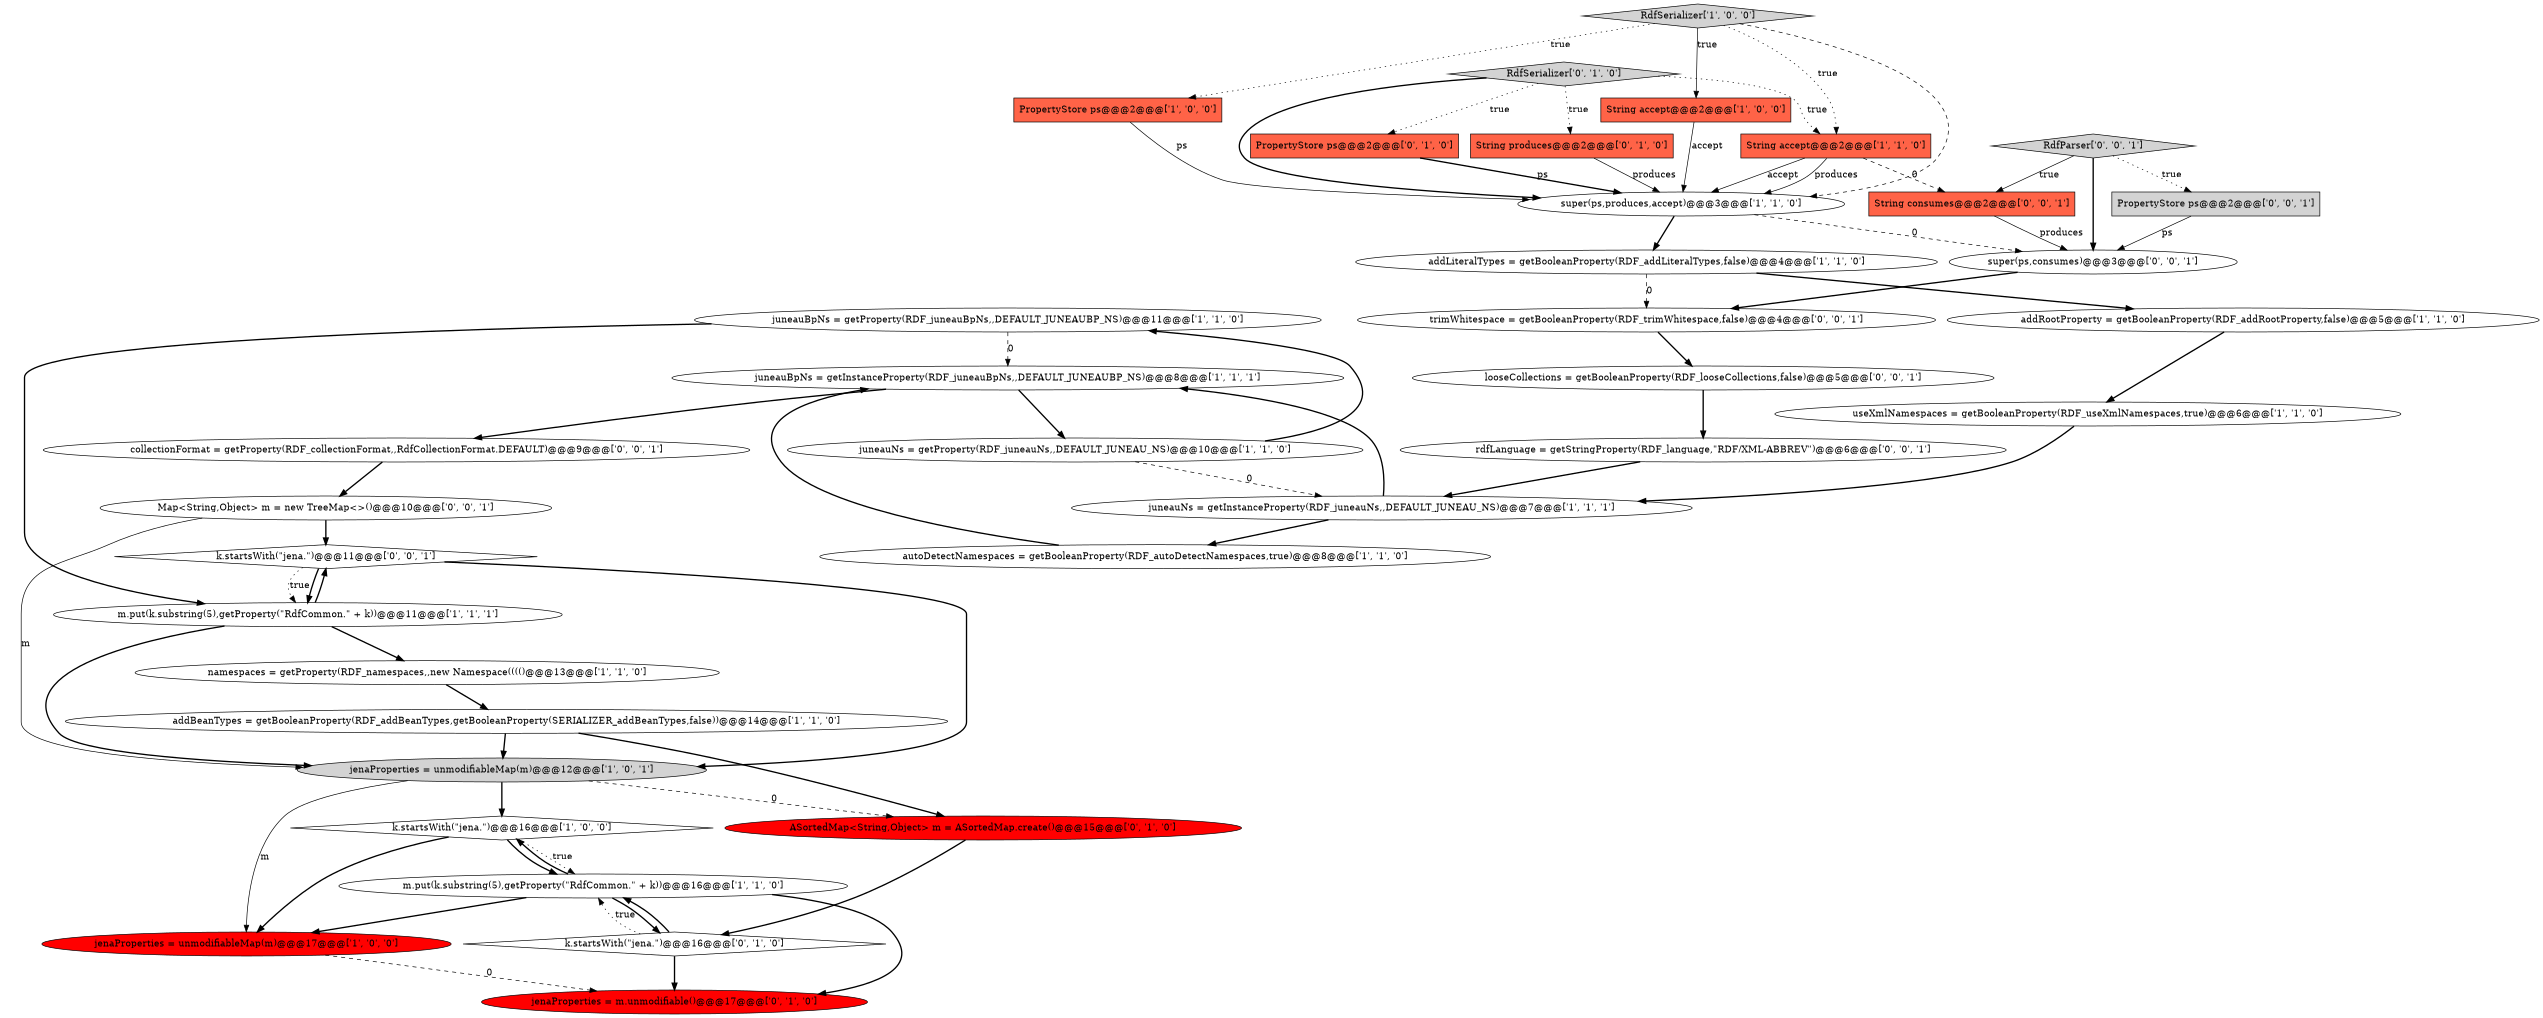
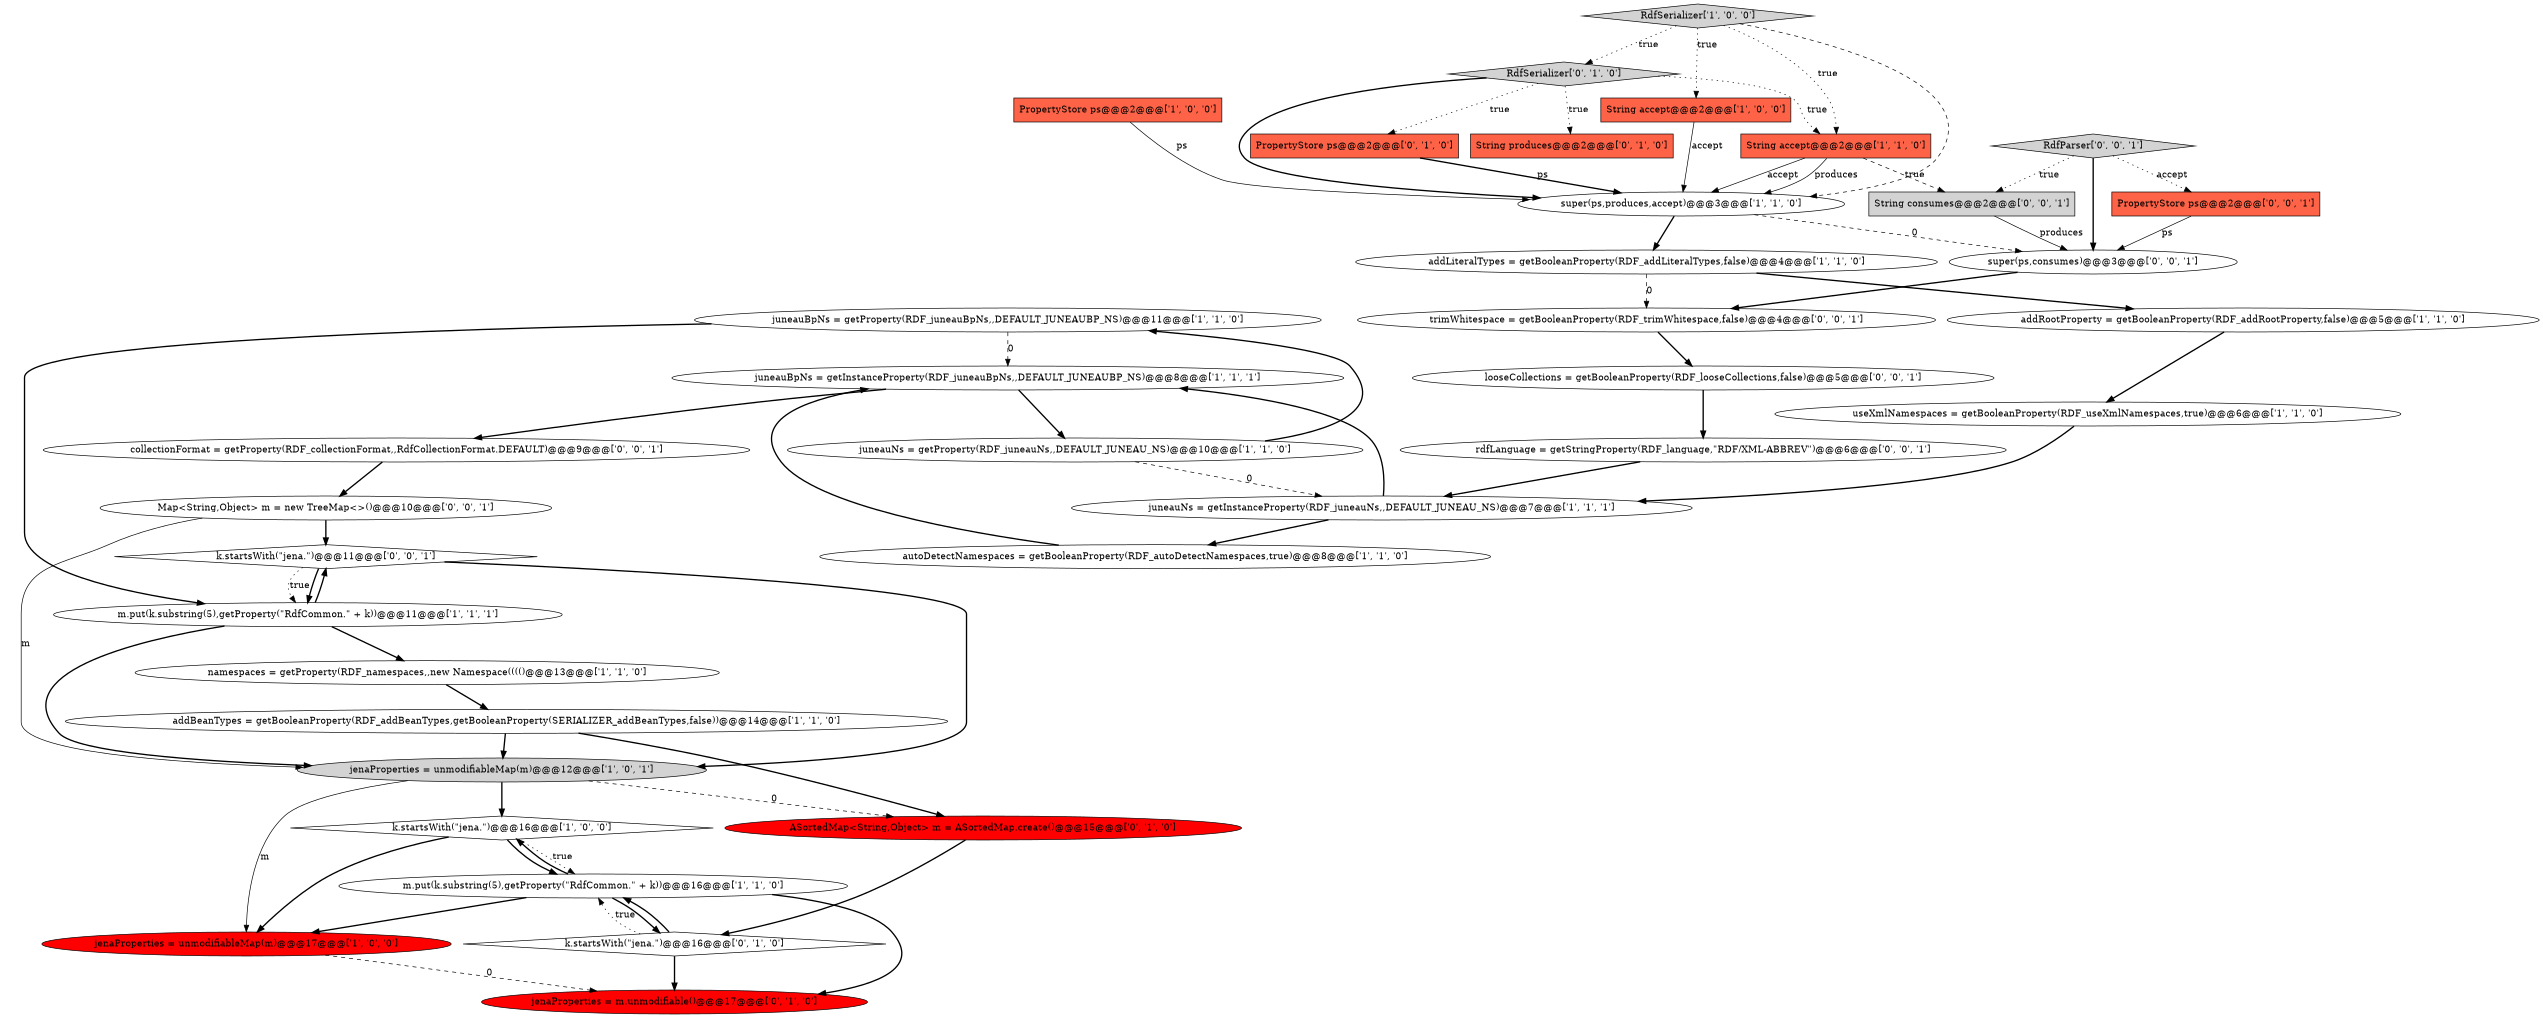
(1425, 60) -> (1634, 44)
(1697, 60) -> (1697, 60)
(2038, 172) -> (2038, 172)
(1624, 174) -> none
(1915, 175) -> (1915, 175)
(2172, 175) -> (2172, 175)
(1972, 204) -> (1972, 204)
(2216, 204) -> (2216, 204)
